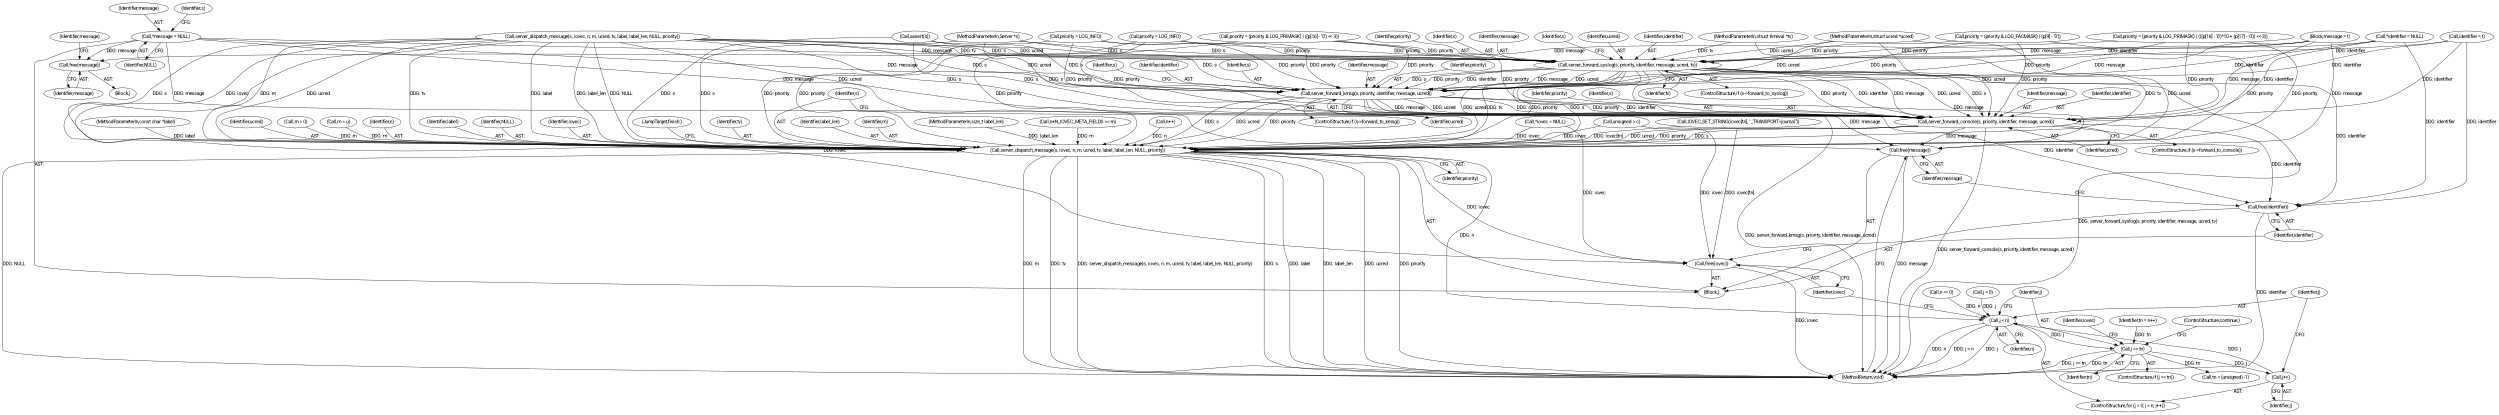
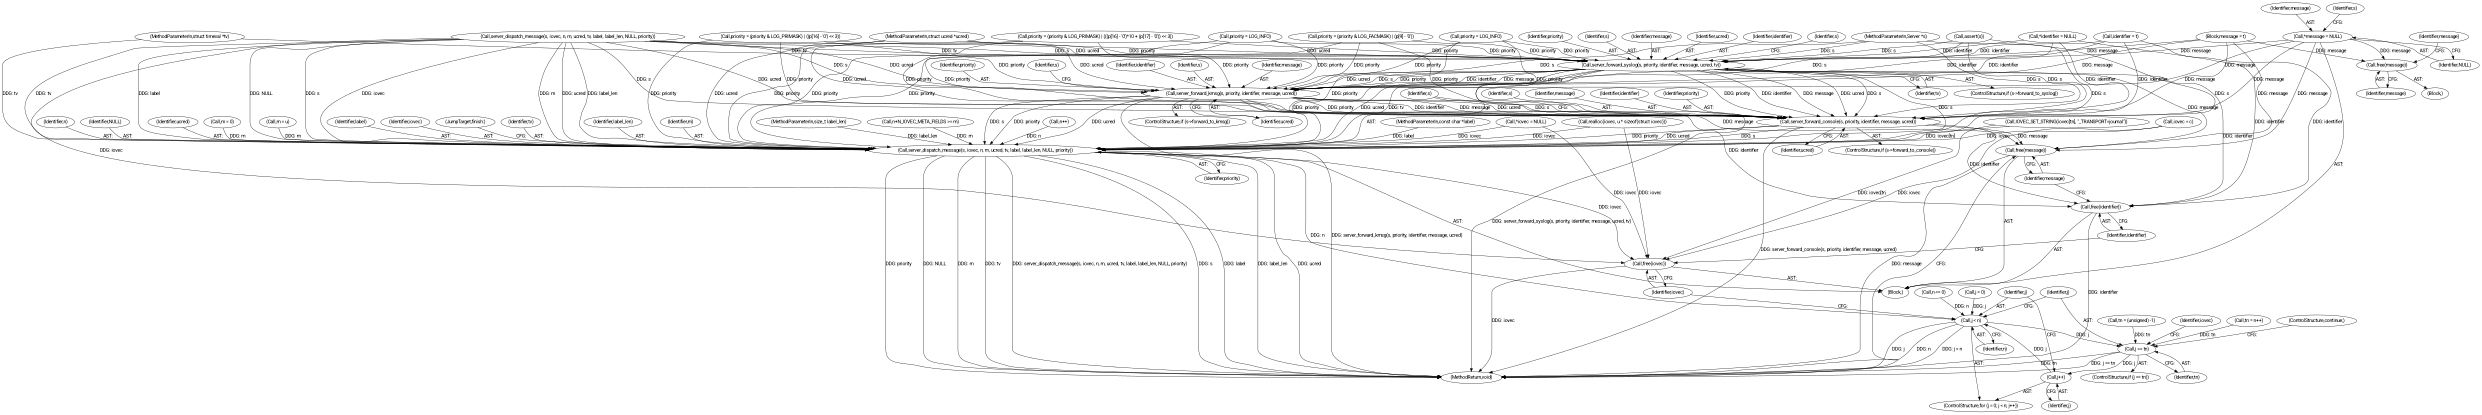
none -> (1622, 122)
(1622, 122) -> (2178, 122)
(2138, 321) -> (2249, 321)
(2176, 362) -> (2134, 333)
